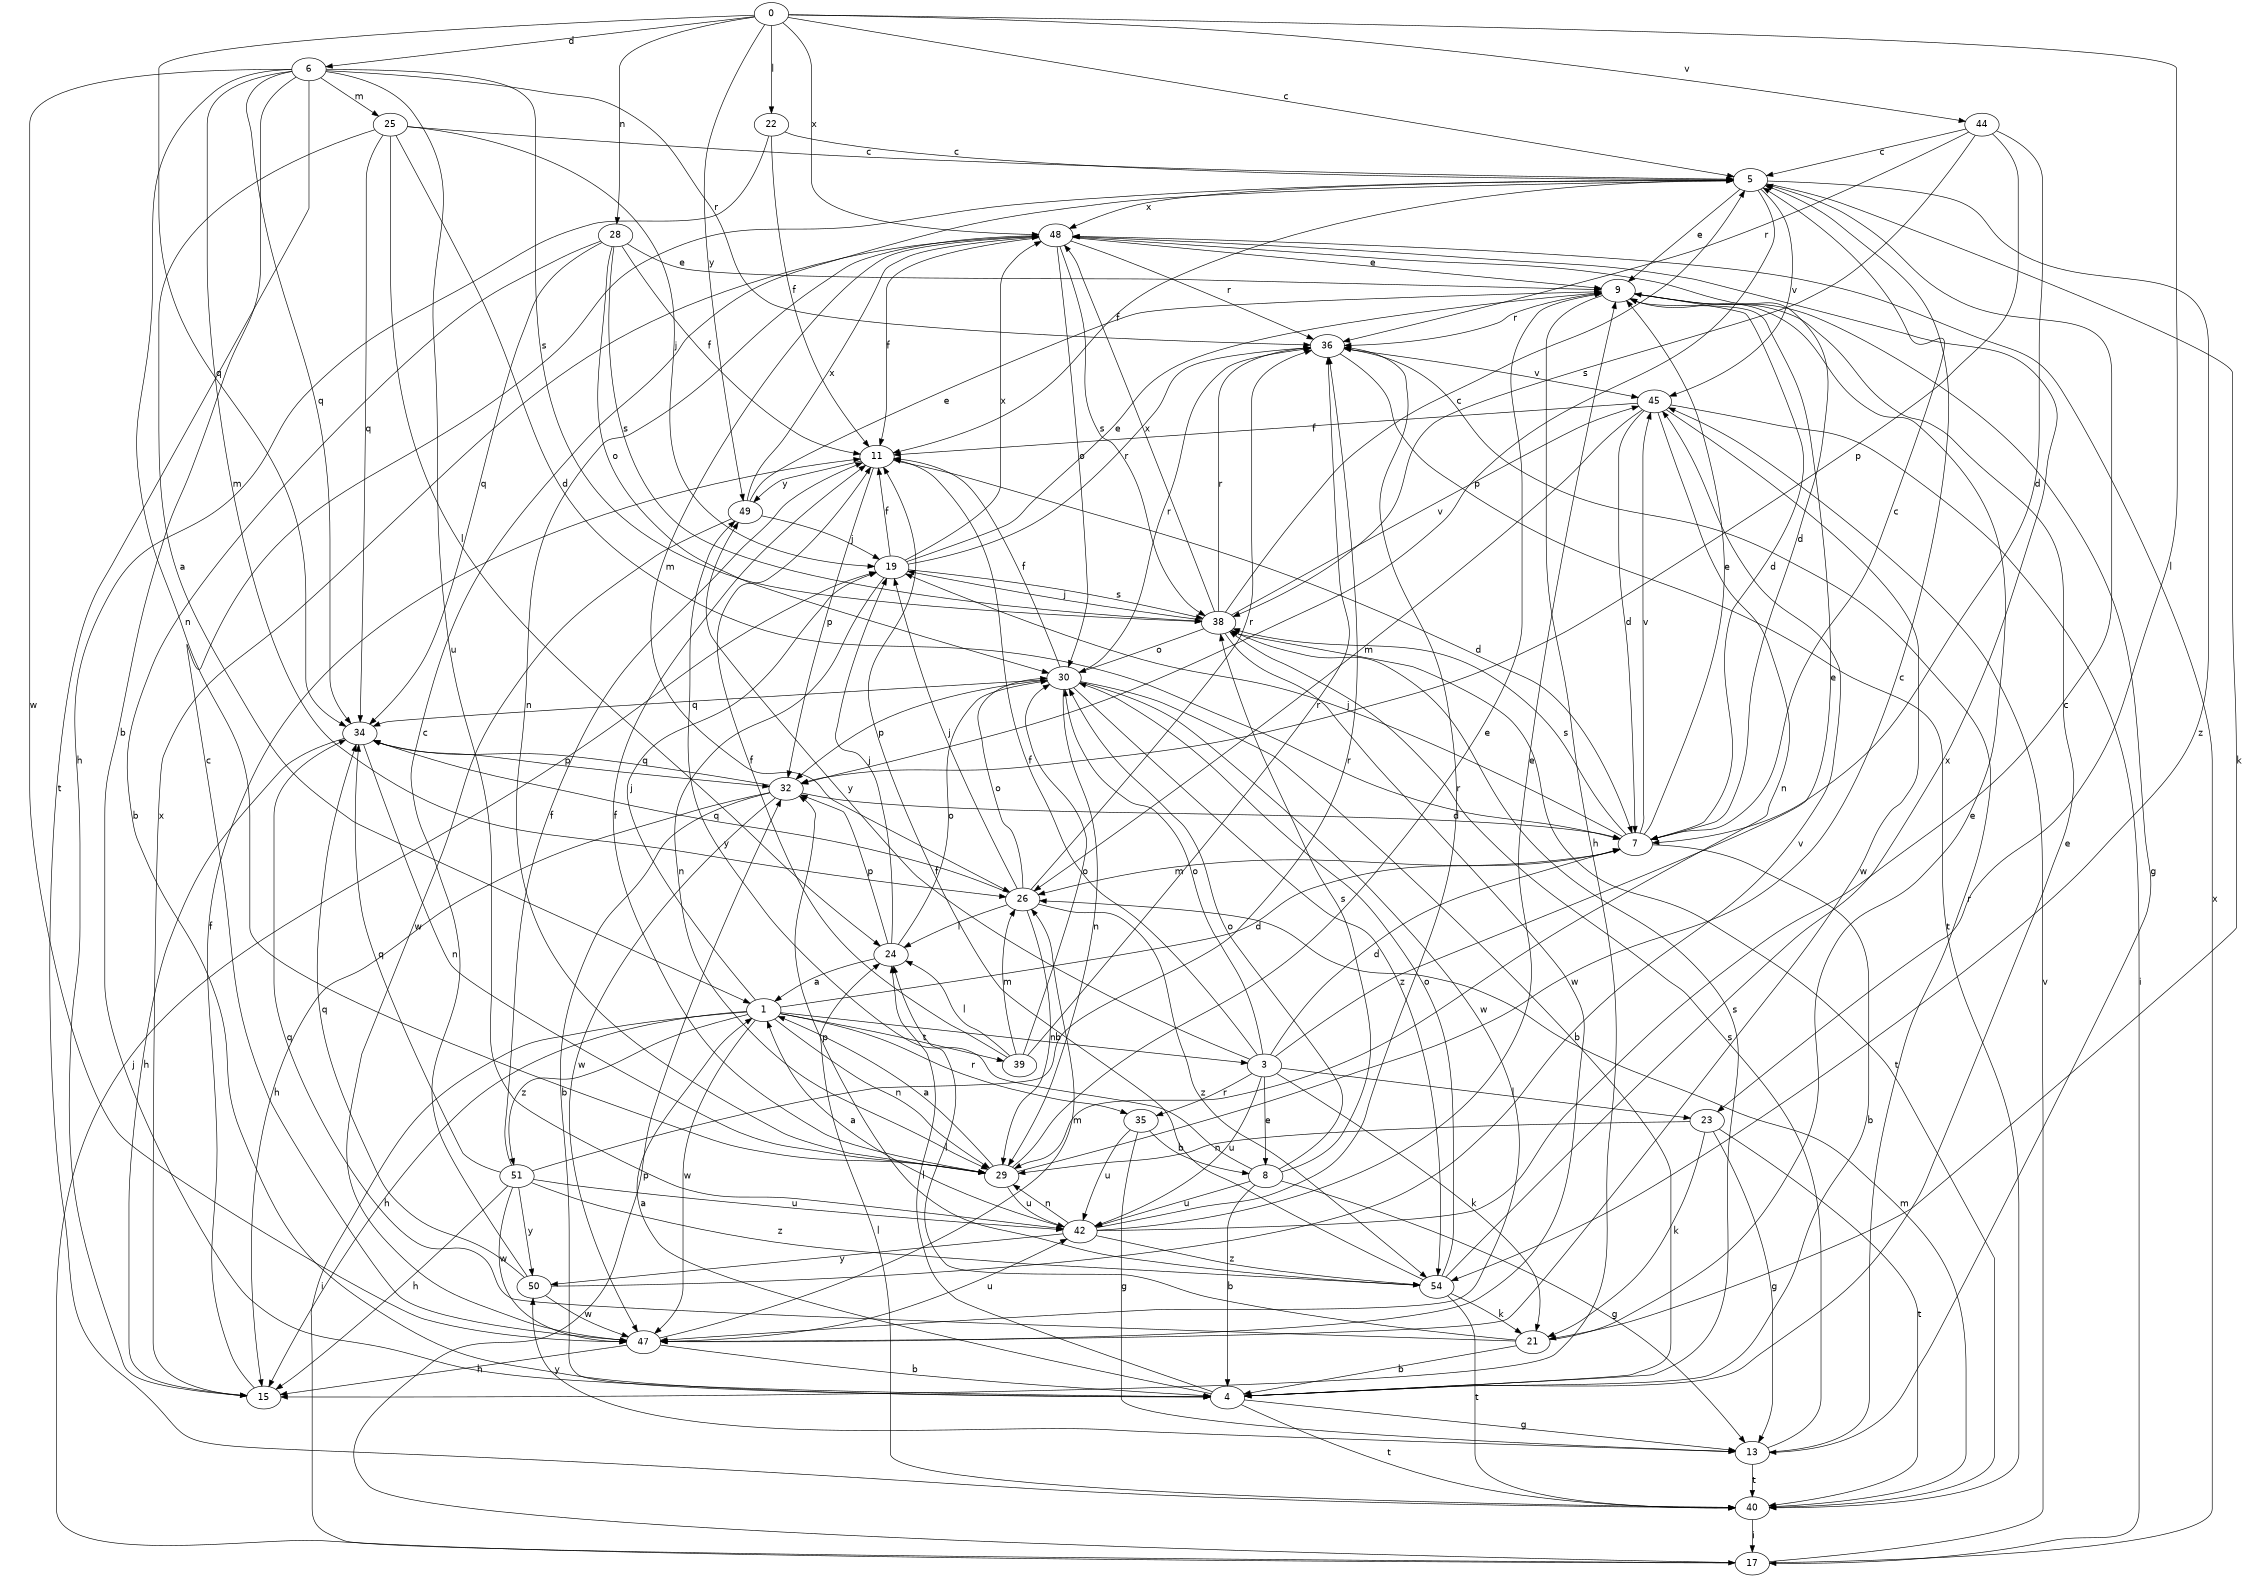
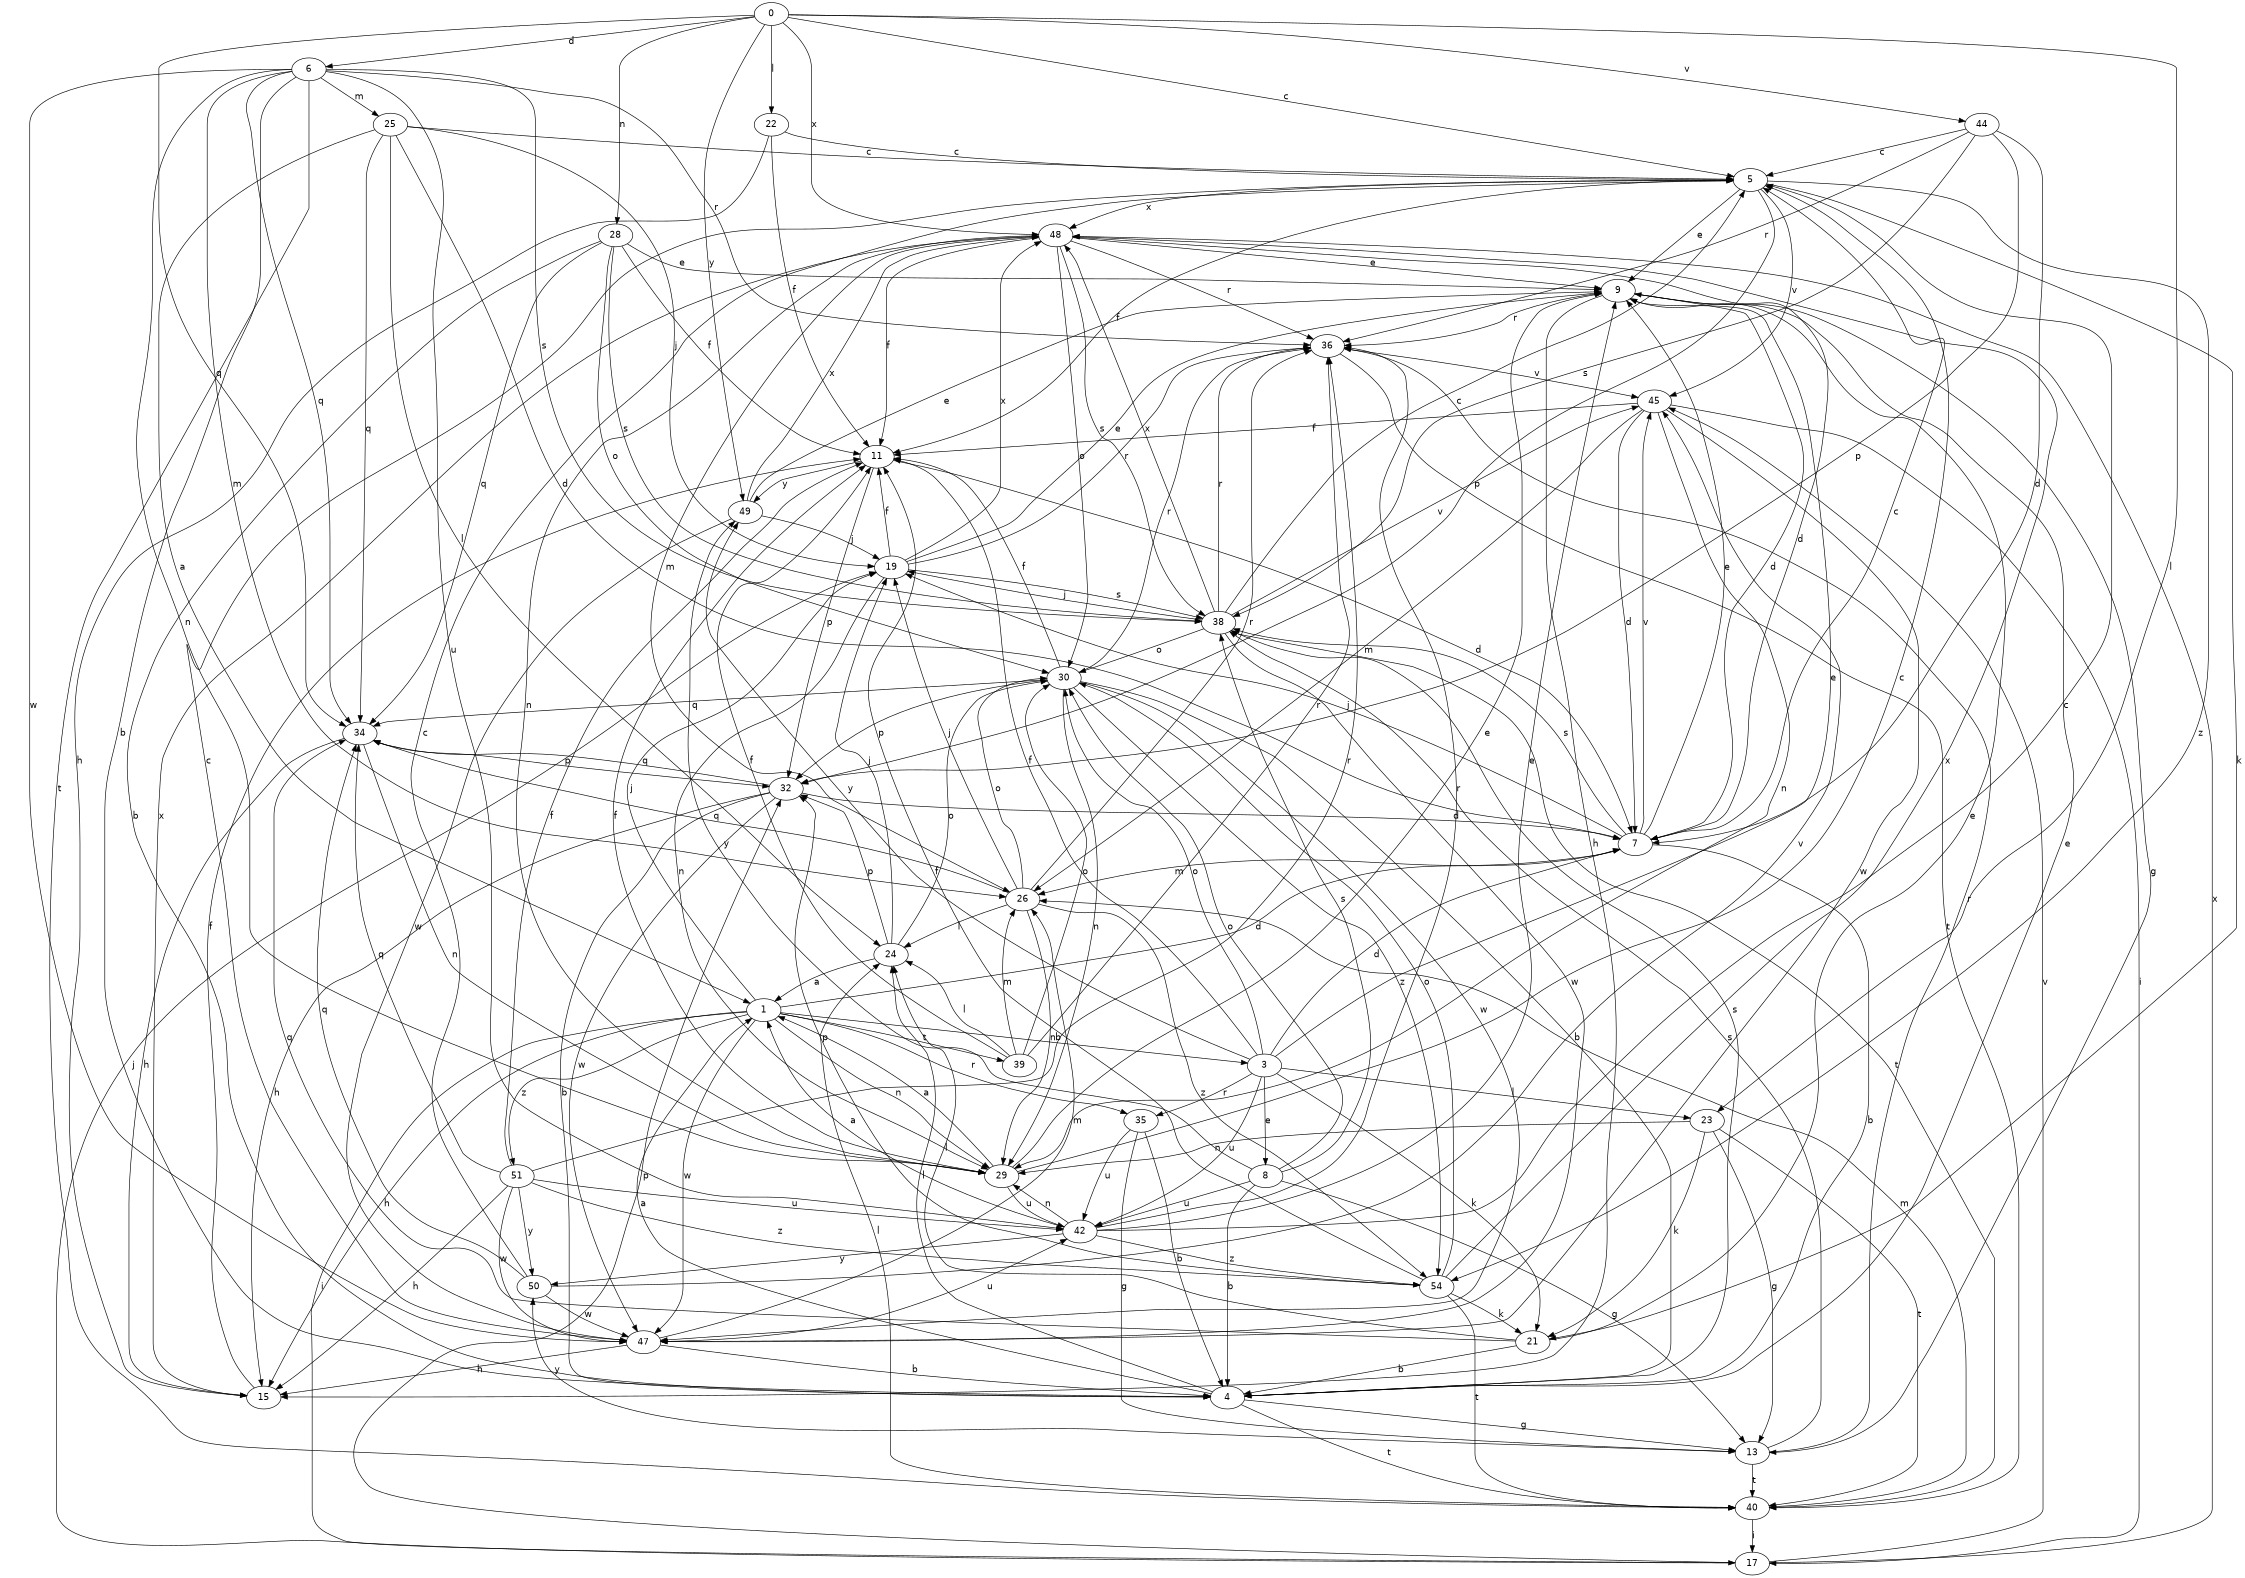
(1173, 1151) -> (1175, 1258)
